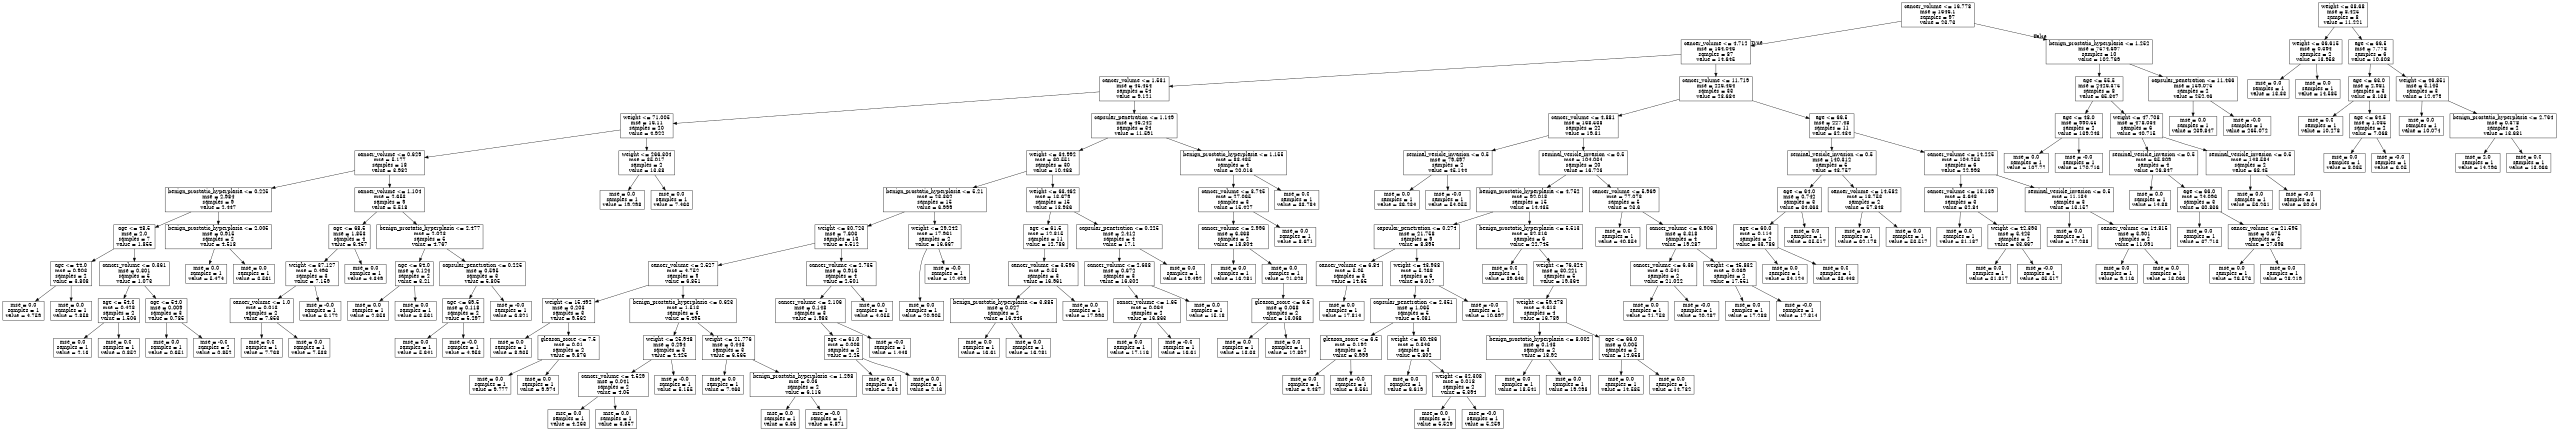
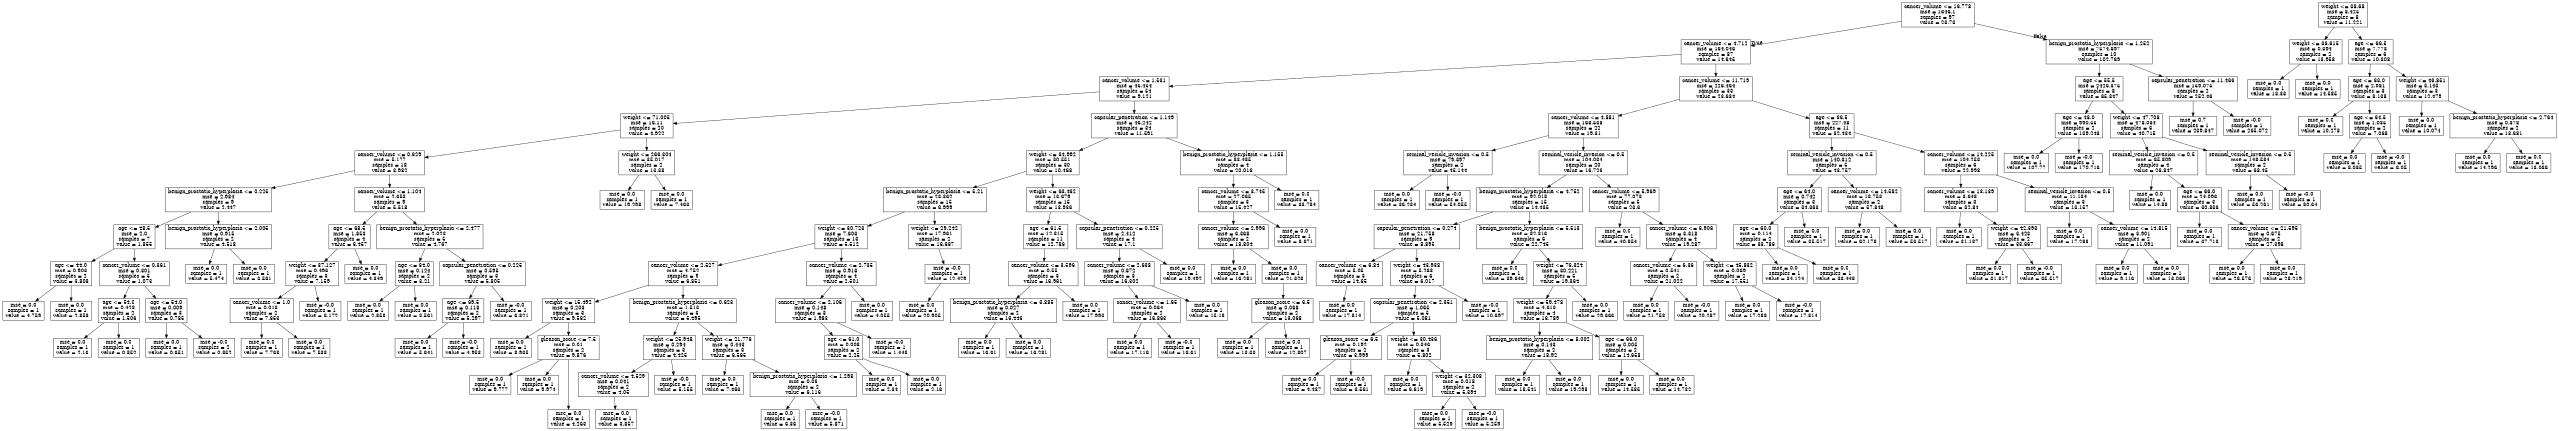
(2193, 126) -> (2193, 126)
(2478, 163) -> (2478, 163)
(920, 273) -> (935, 291)
none -> (1595, 311)
(591, 402) -> (569, 383)
